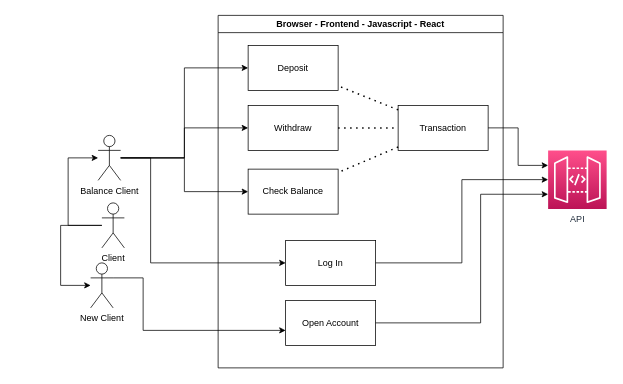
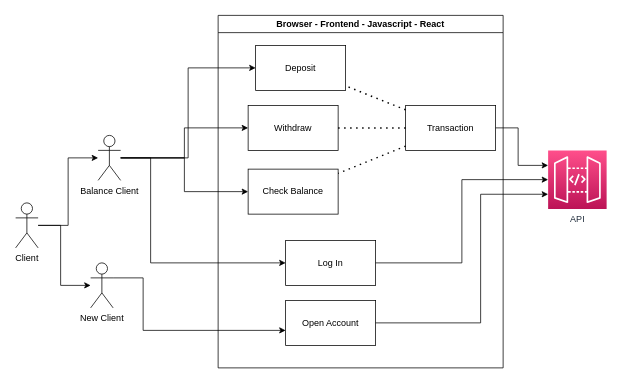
(293, 68) -> (300, 68)
(443, 128) -> (450, 128)
(113, 225) -> (27, 225)
